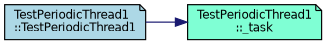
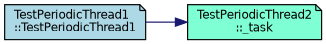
(255, 22) -> (255, 22)
